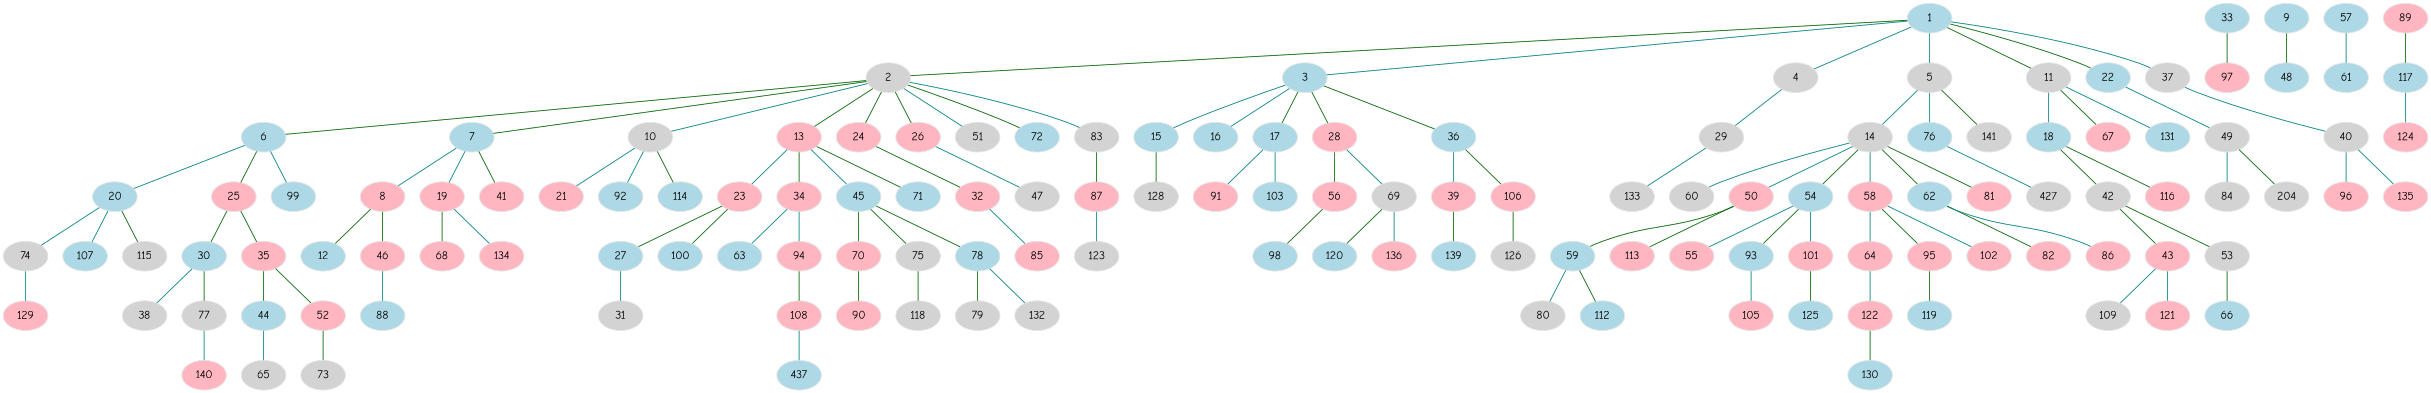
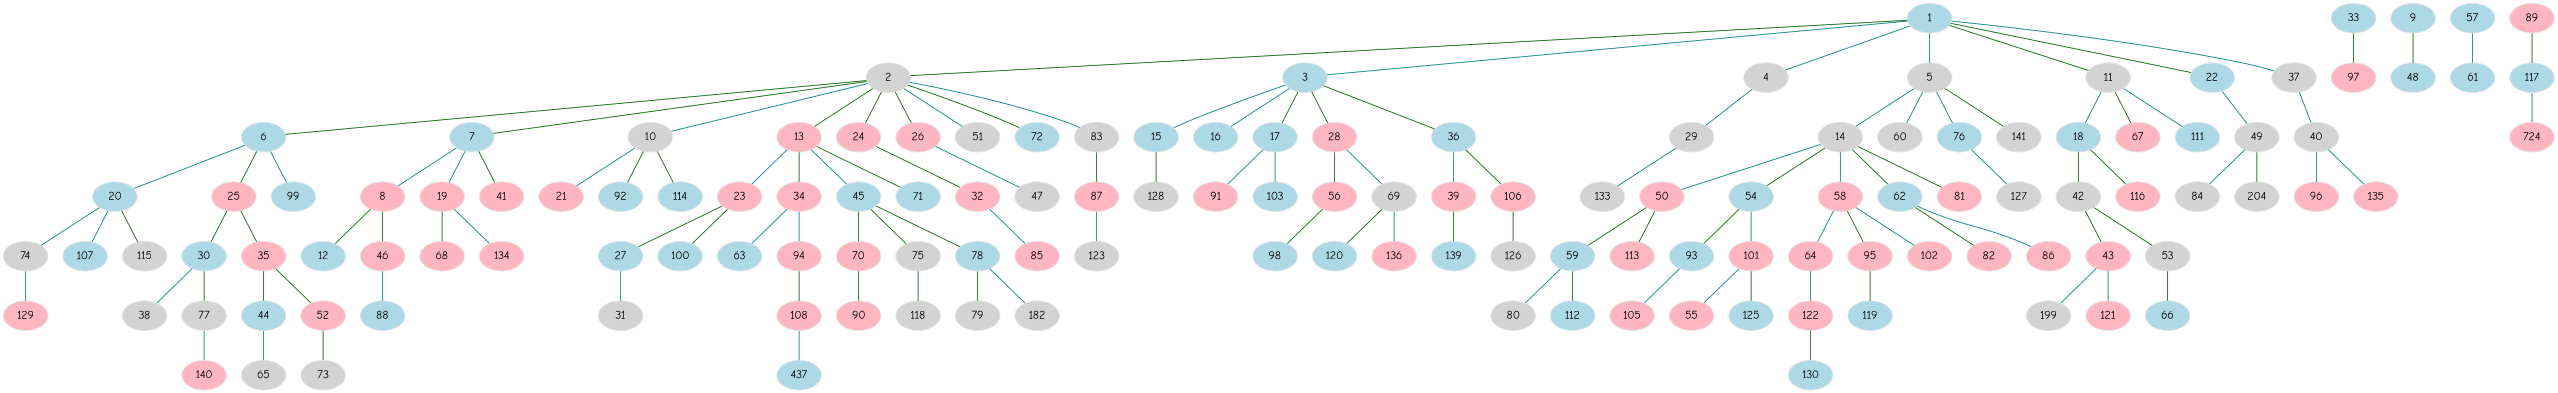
(2168, 137) -> (2197, 137)
(2406, 137) -> (2532, 137)
(1778, 163) -> (1915, 107)
(635, 167) -> (635, 167)
(2049, 197) -> (2019, 197)
(1751, 226) -> (1721, 286)
(1037, 316) -> (1037, 316)
(2108, 316) -> (2049, 316)
